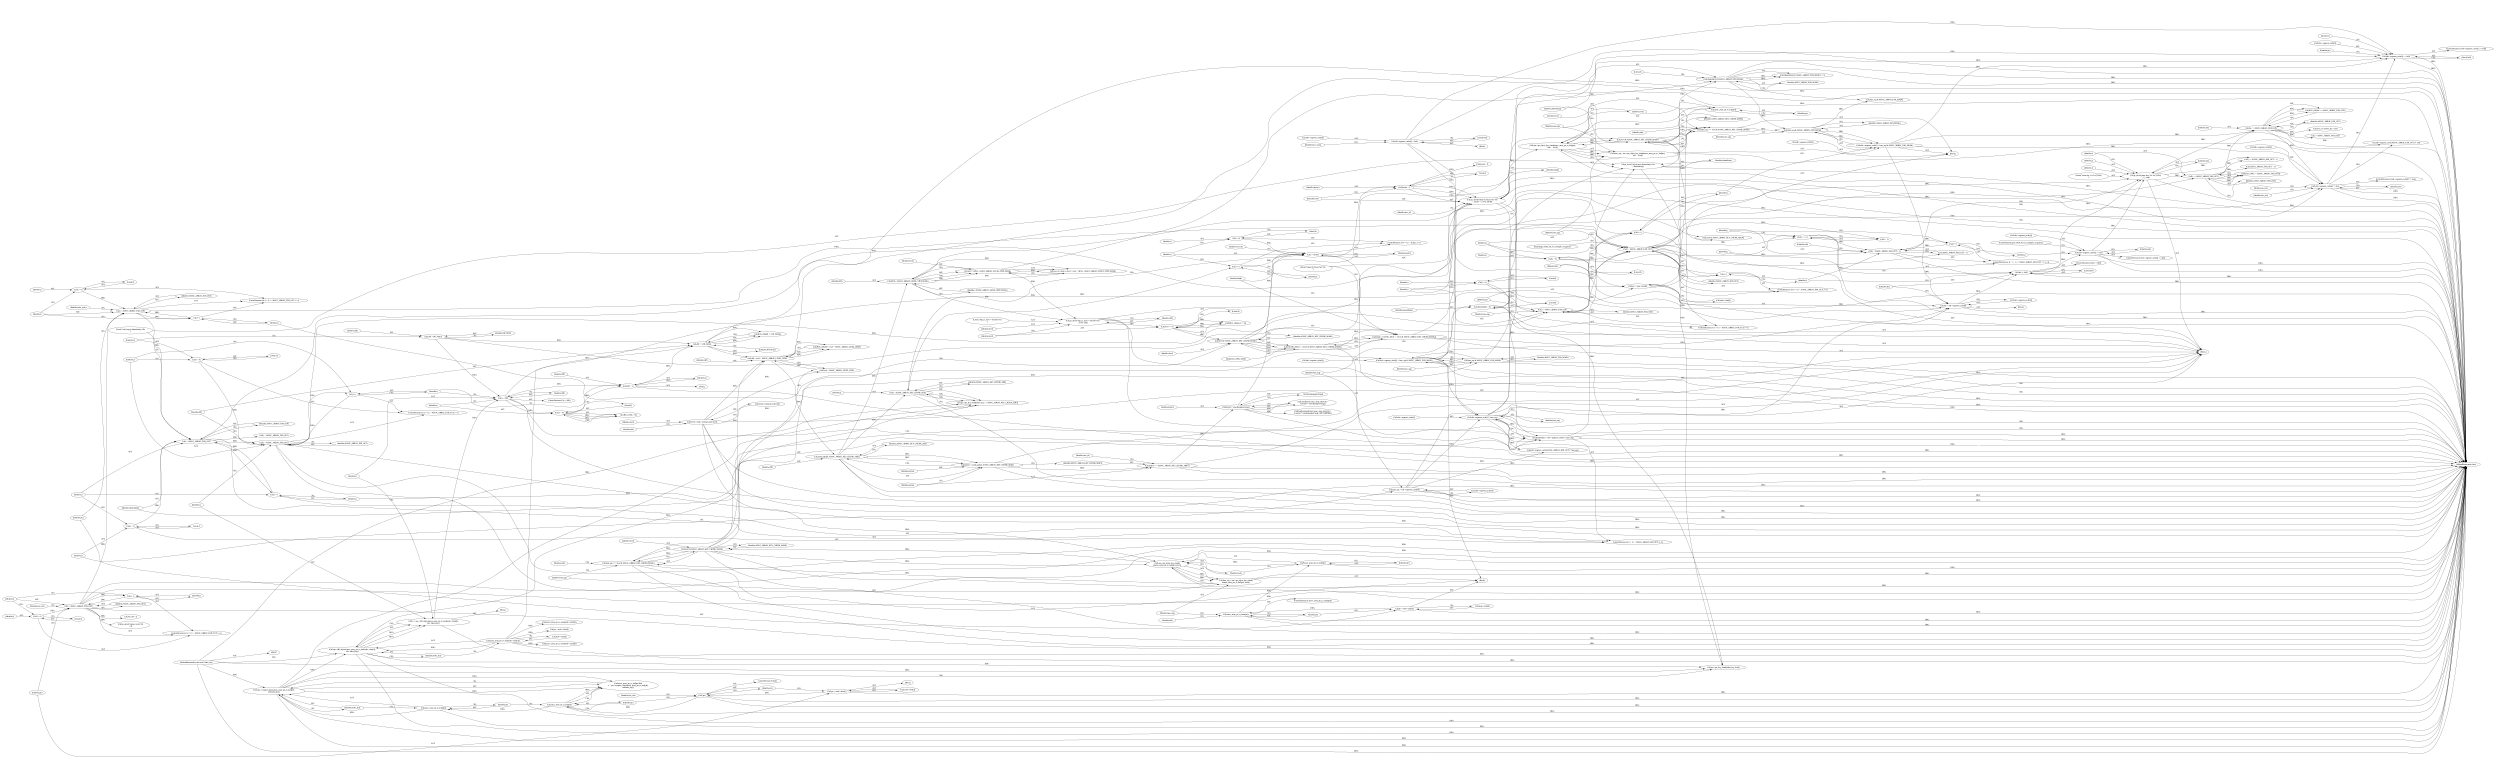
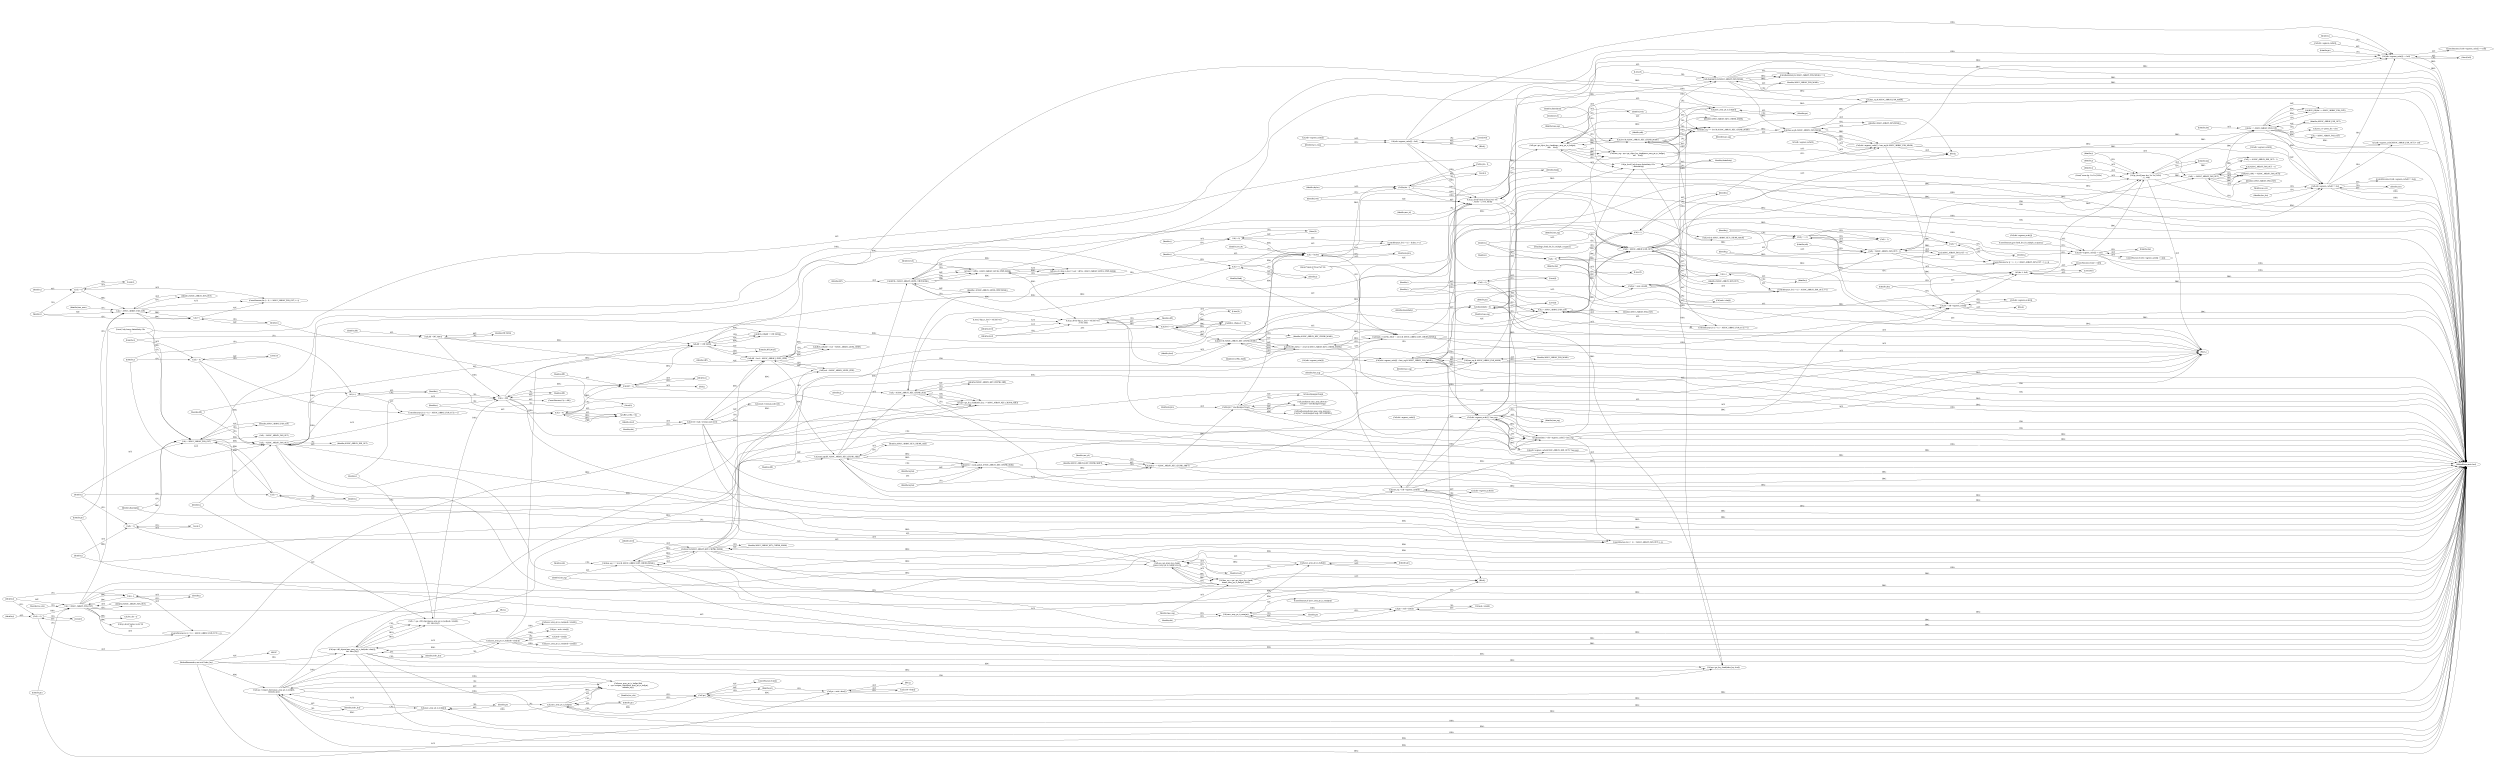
(2060, 264) -> (1941, 235)
(1038, 464) -> (1122, 465)
